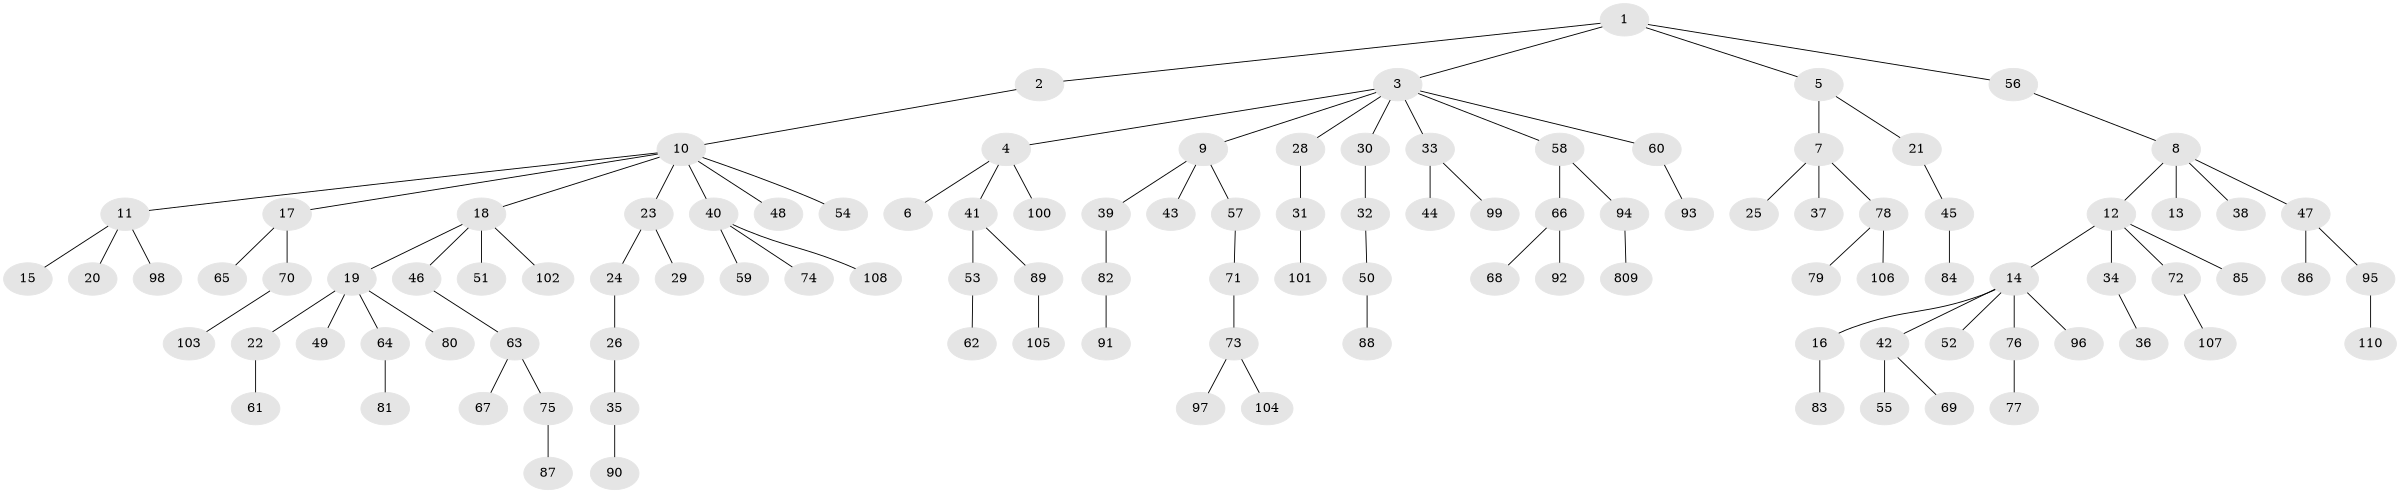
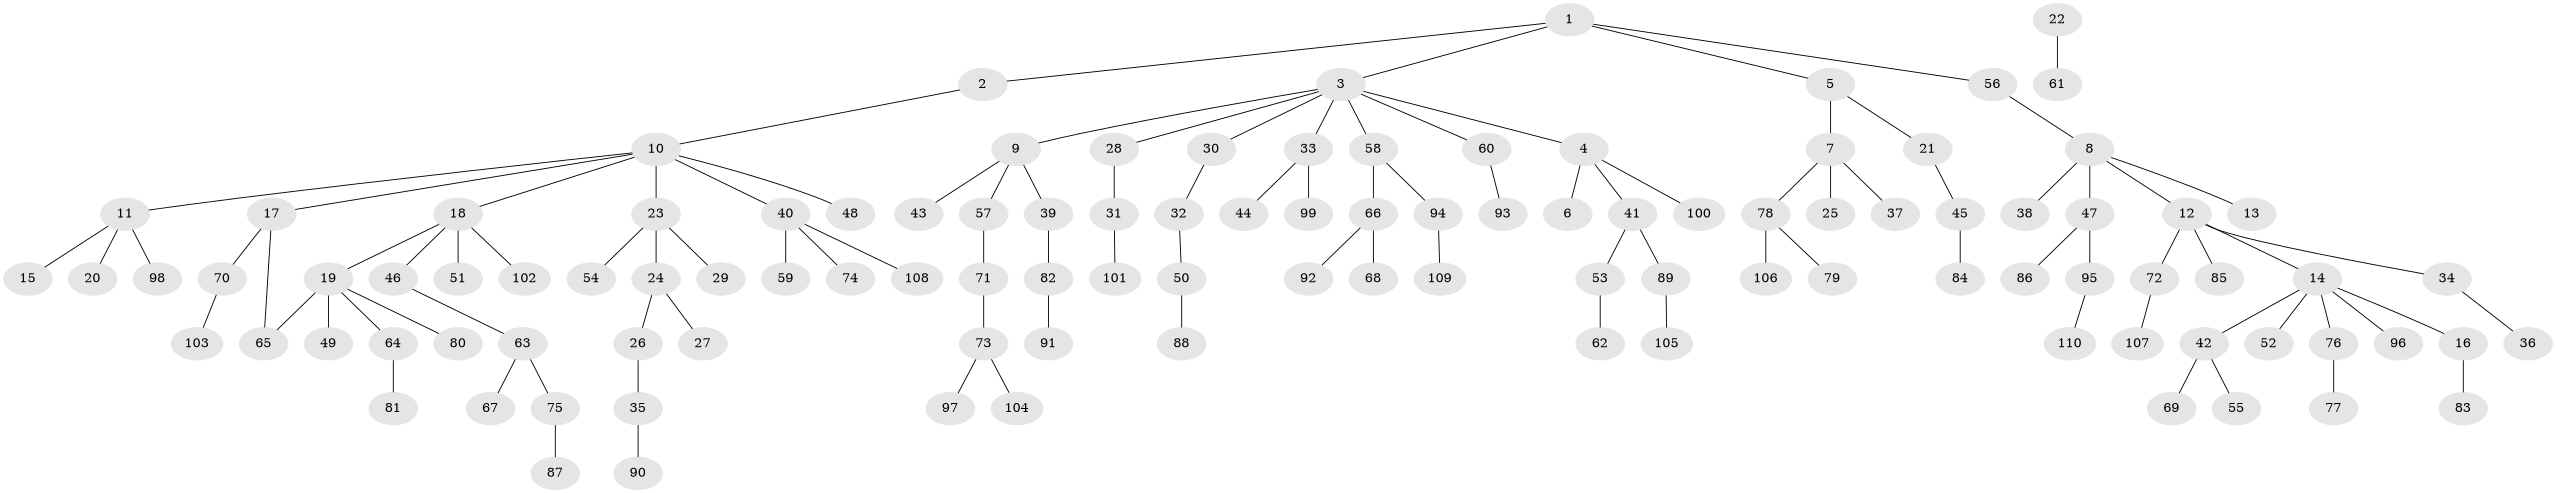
(764, 179) -> (624, 247)
(1626, 279) -> (1440, 279)
(304, 311) -> (296, 311)
none -> (703, 344)
